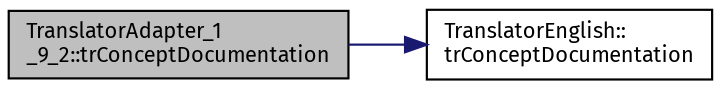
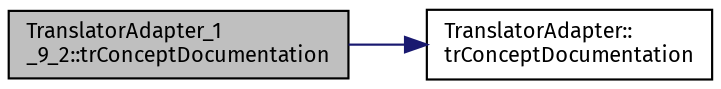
(569, 45) -> (569, 45)
